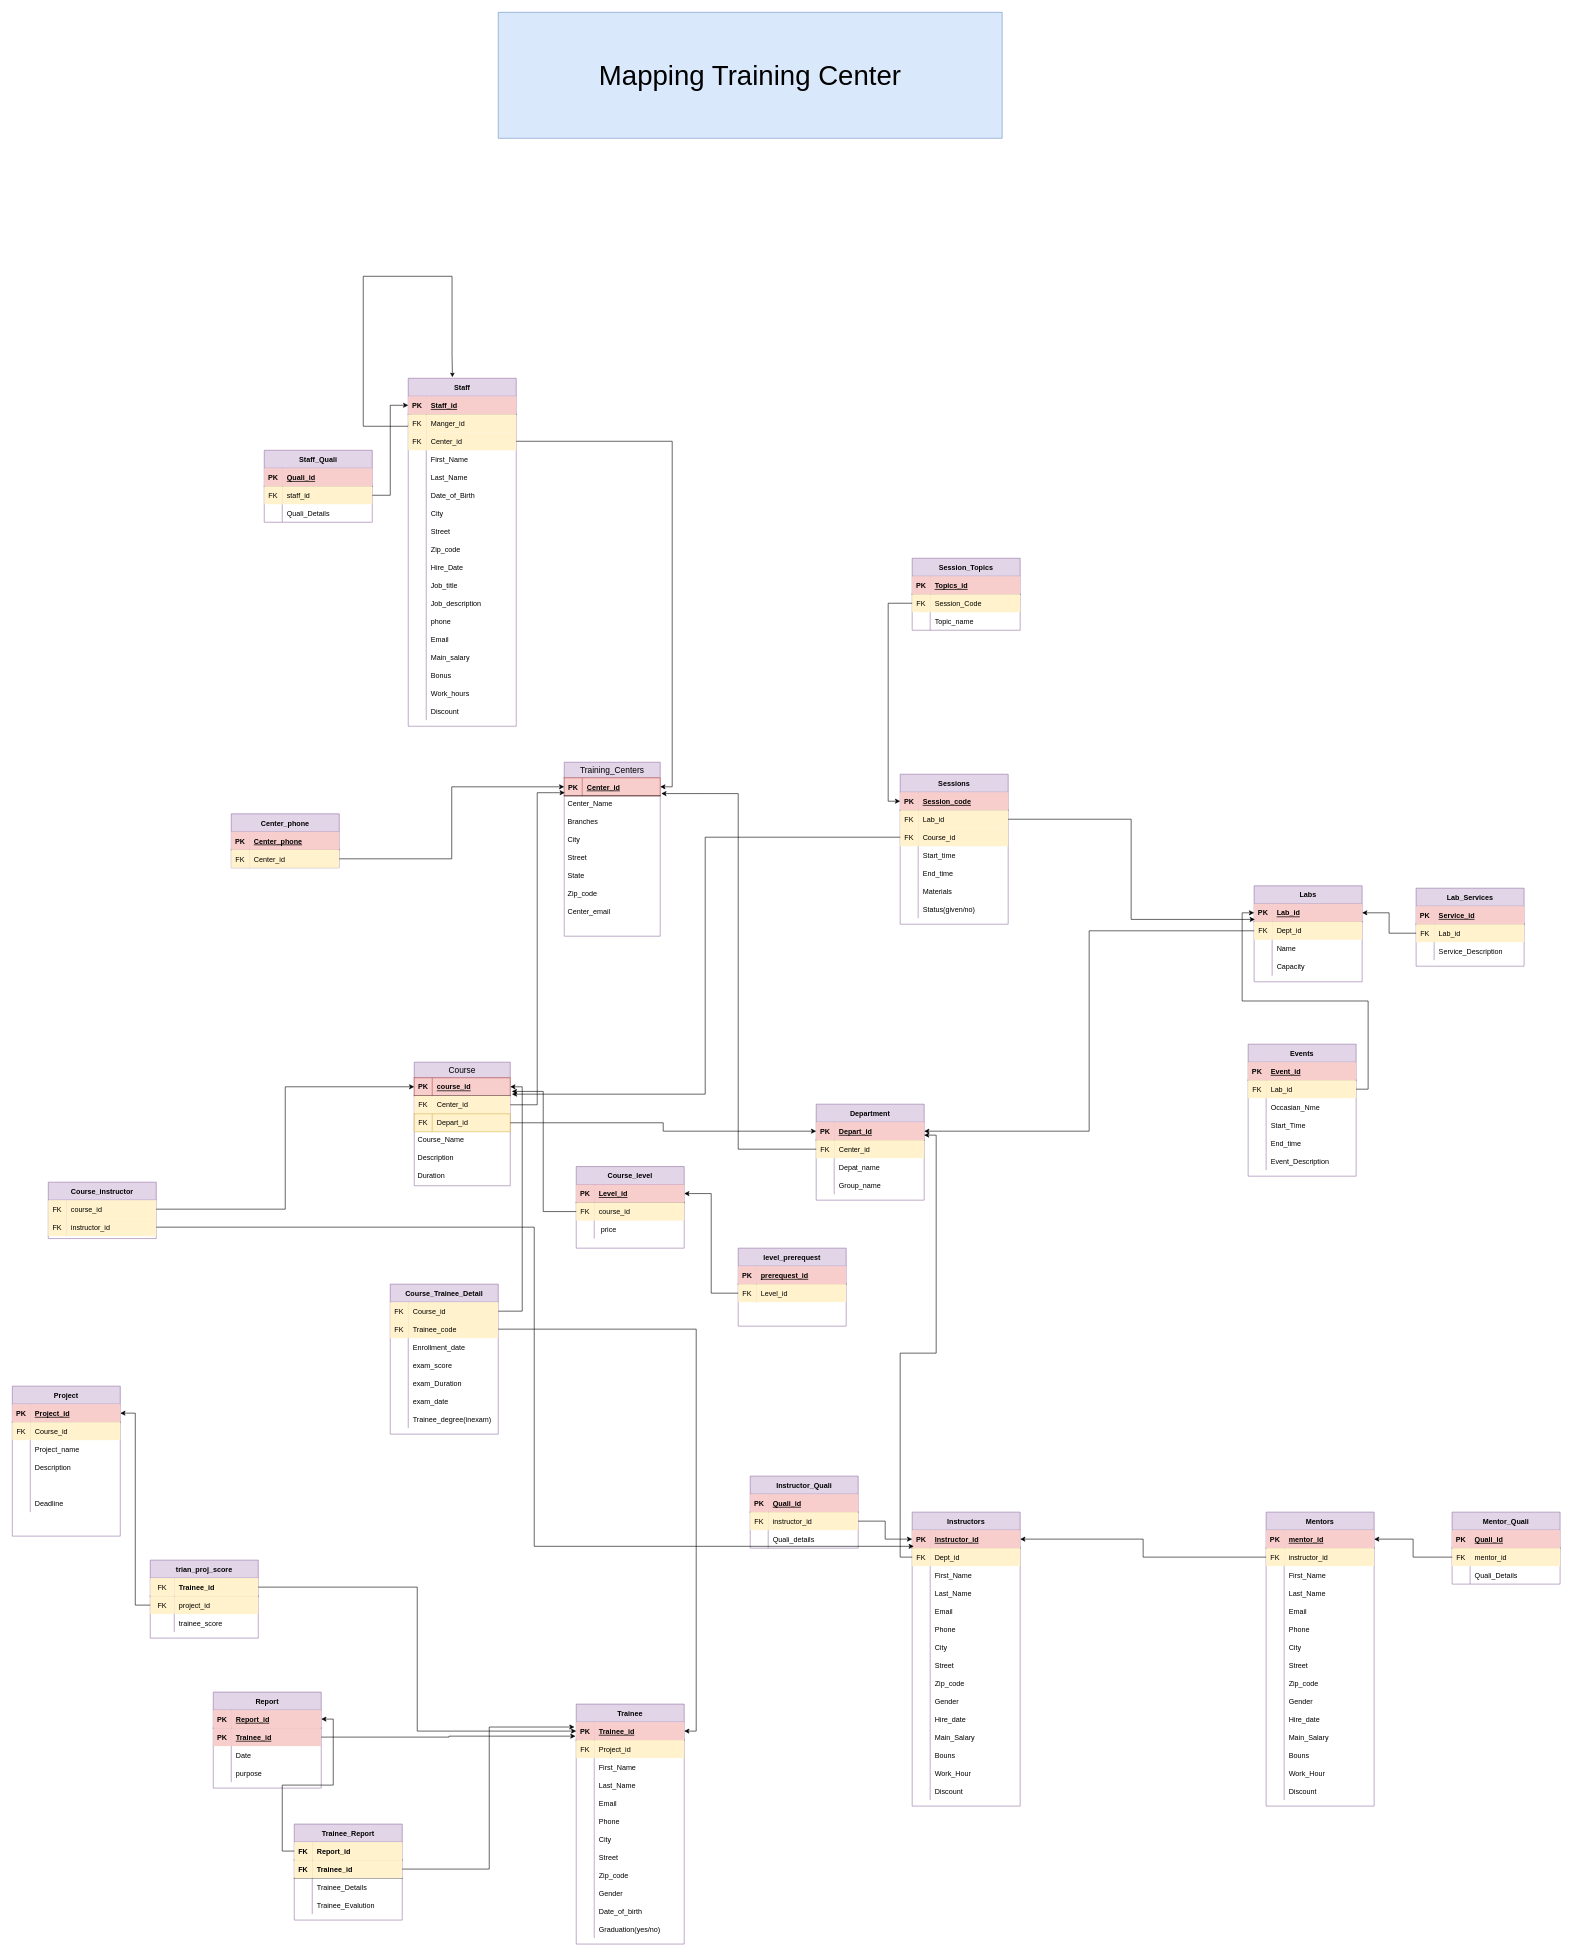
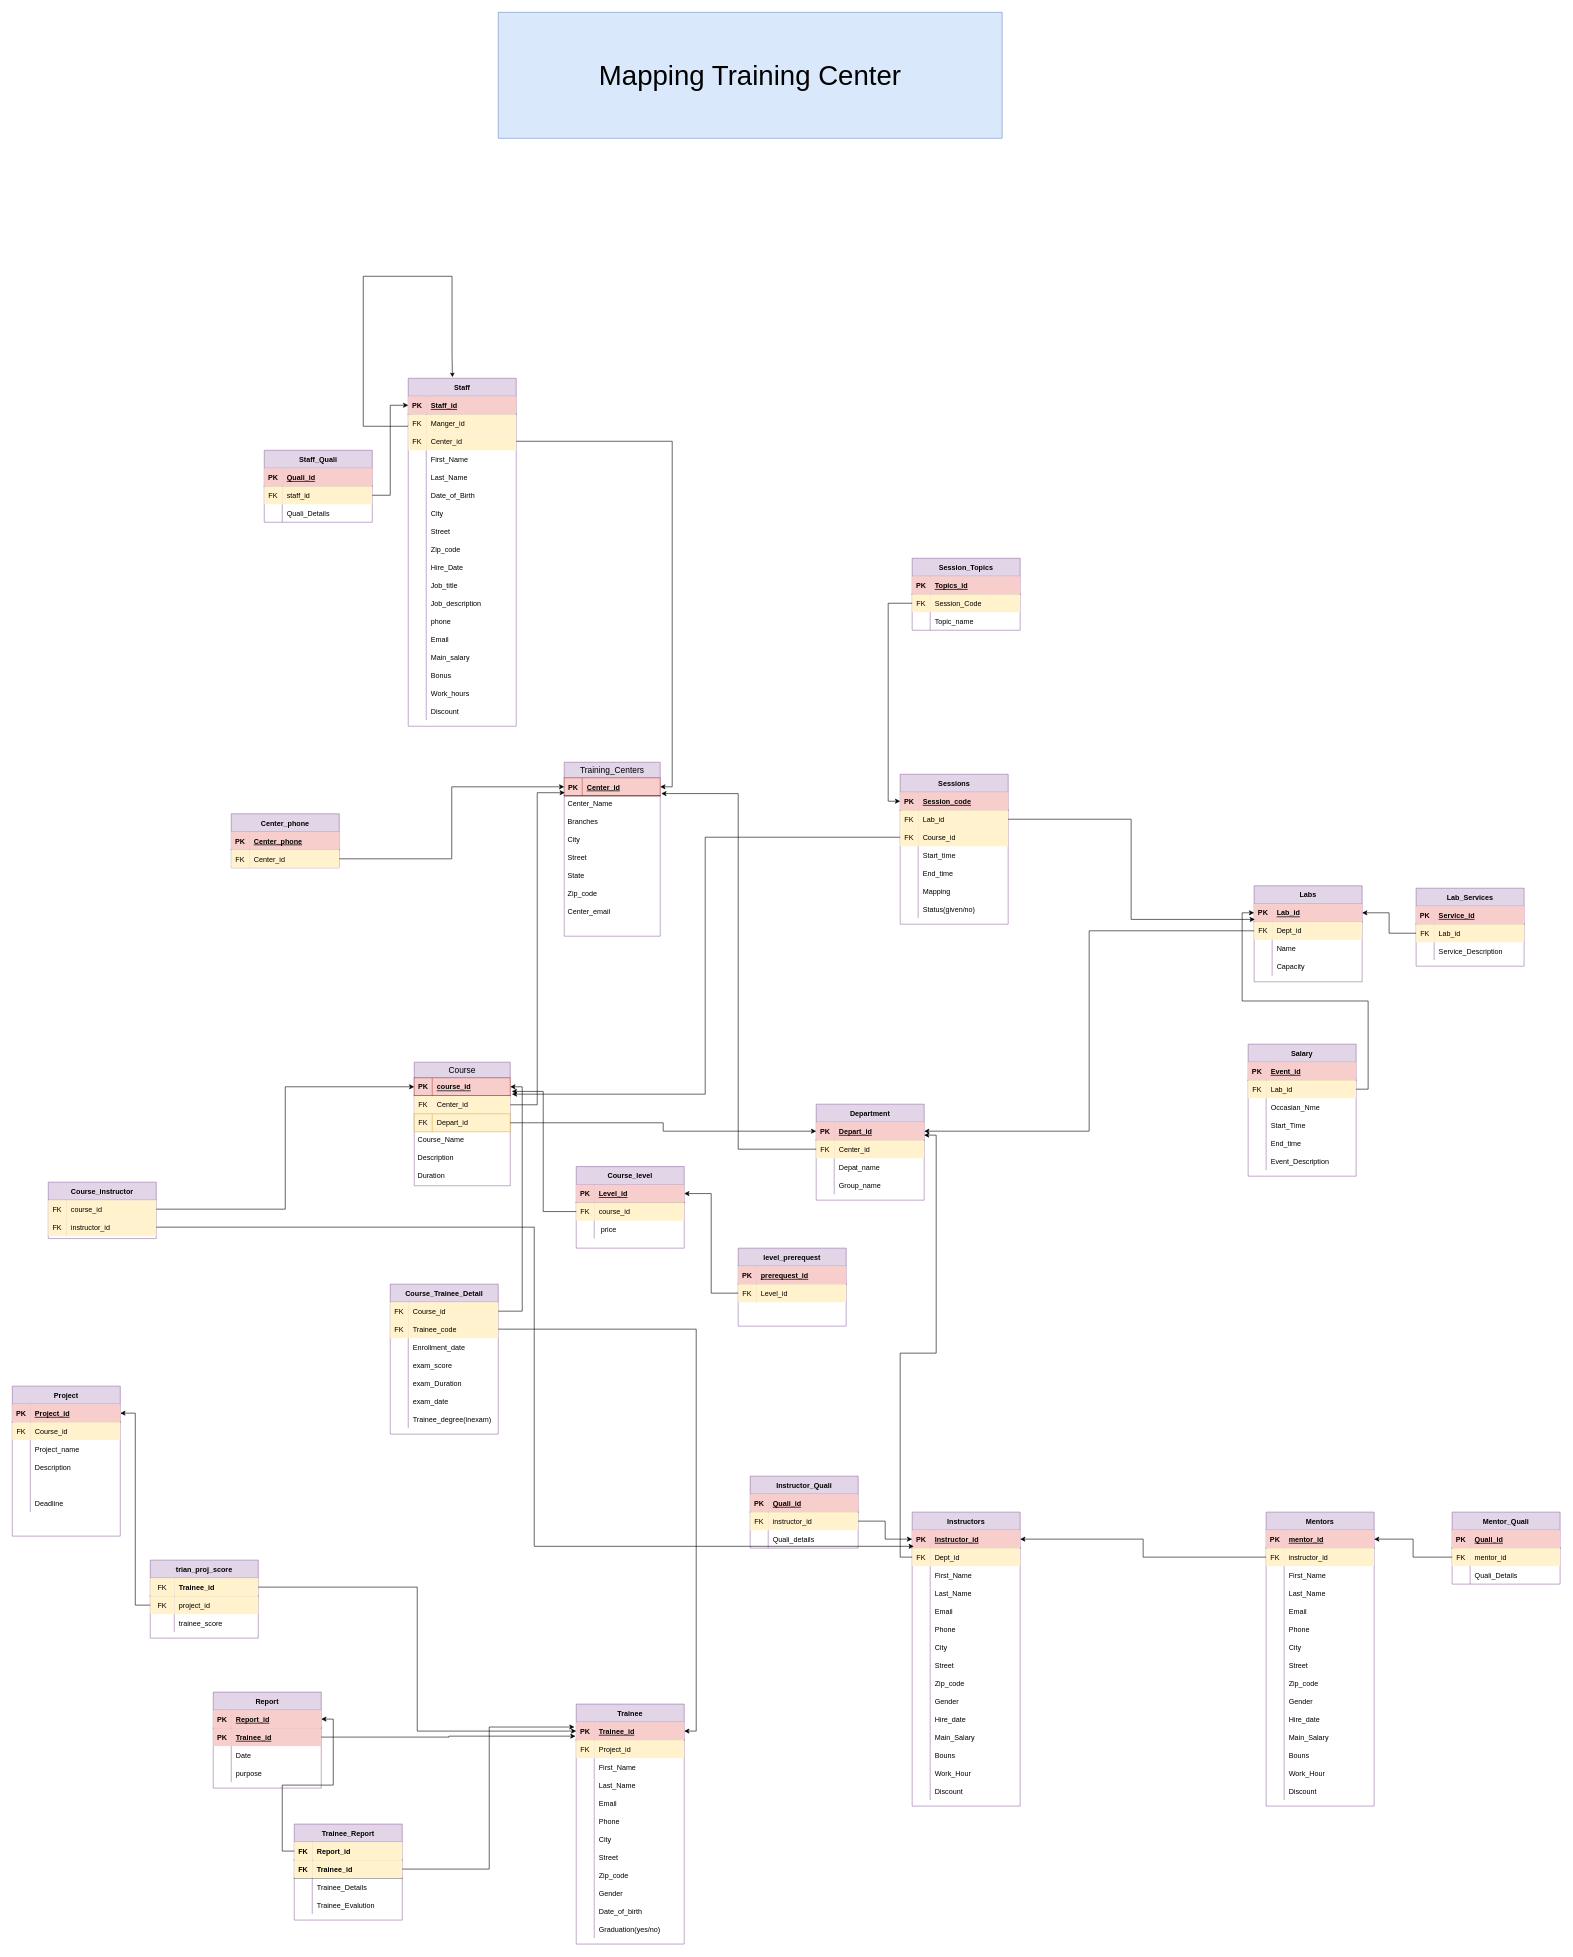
(939, 892) -> (936, 892)
(1302, 1054) -> (1302, 1054)
